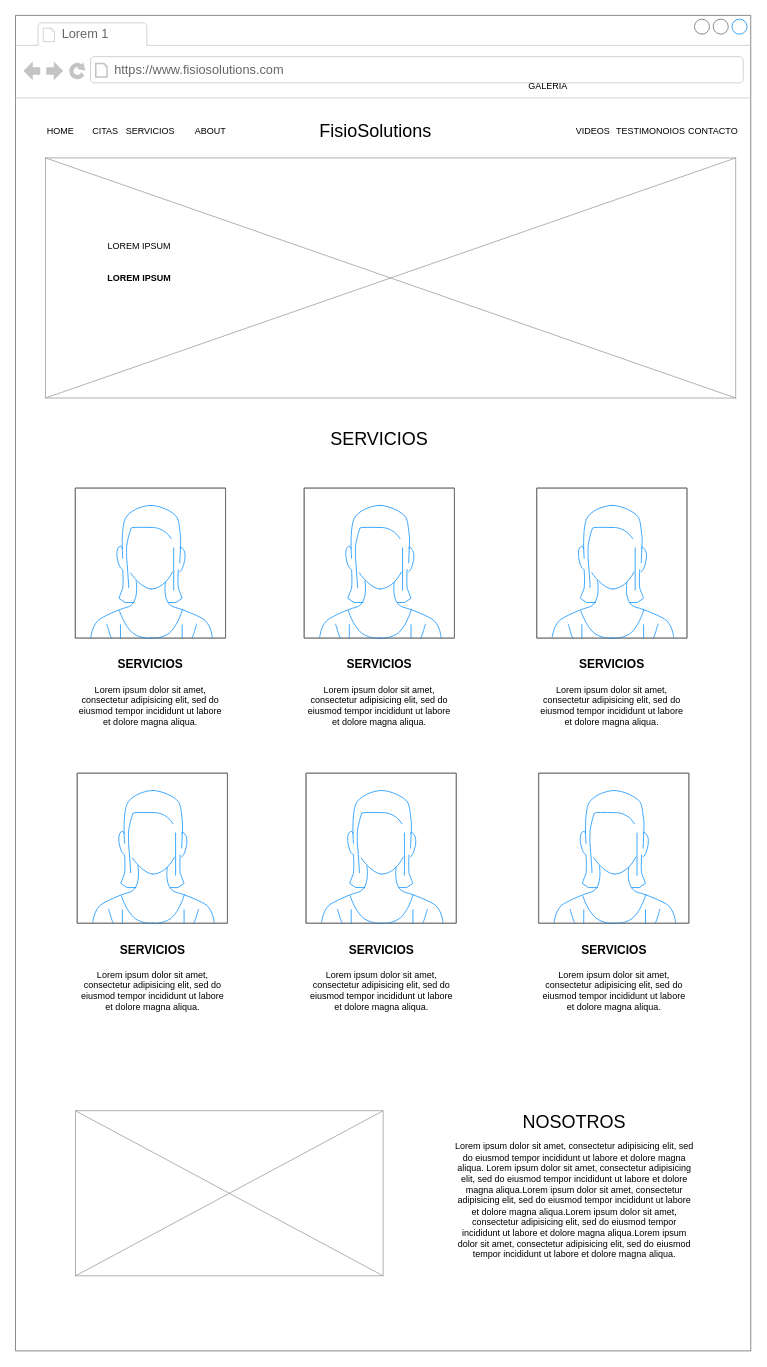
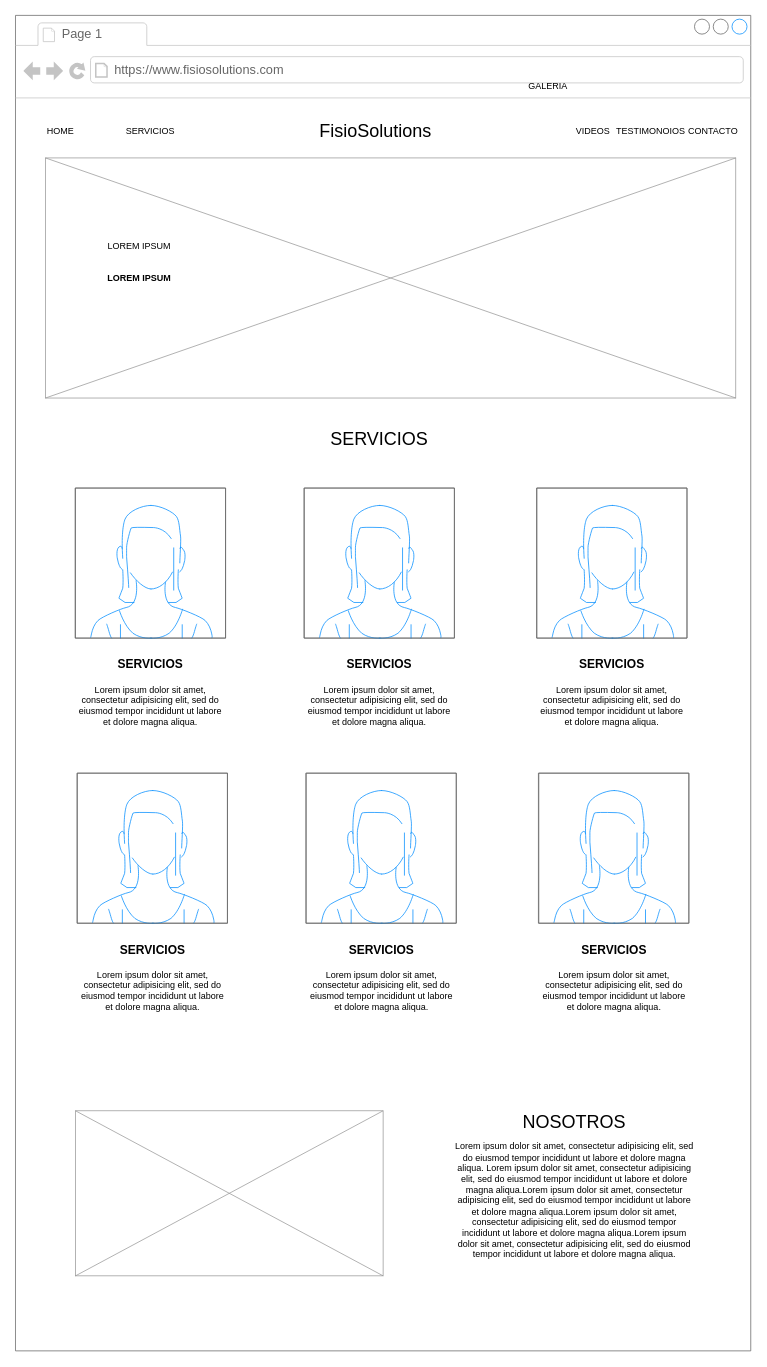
(85, 34) -> (82, 34)
(105, 132) -> none
(210, 132) -> none
